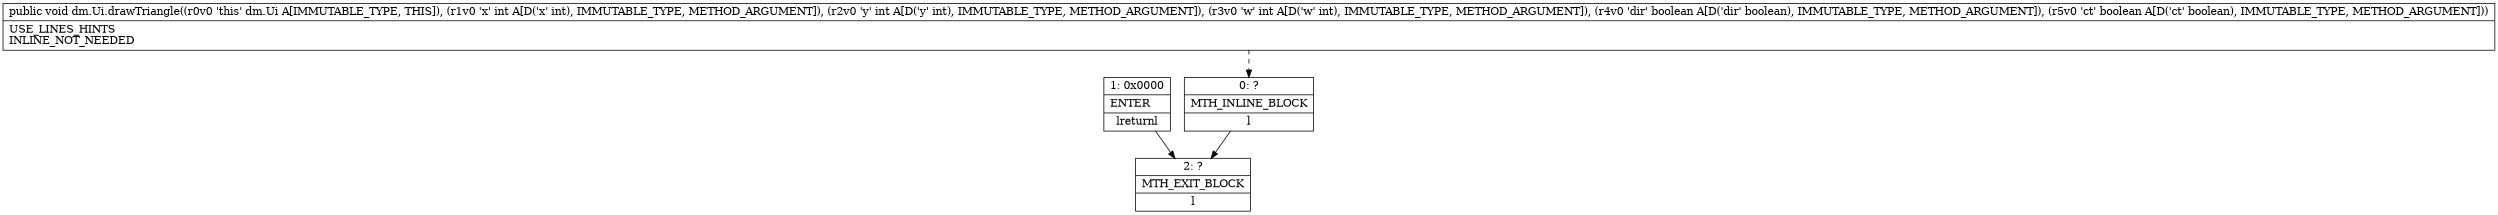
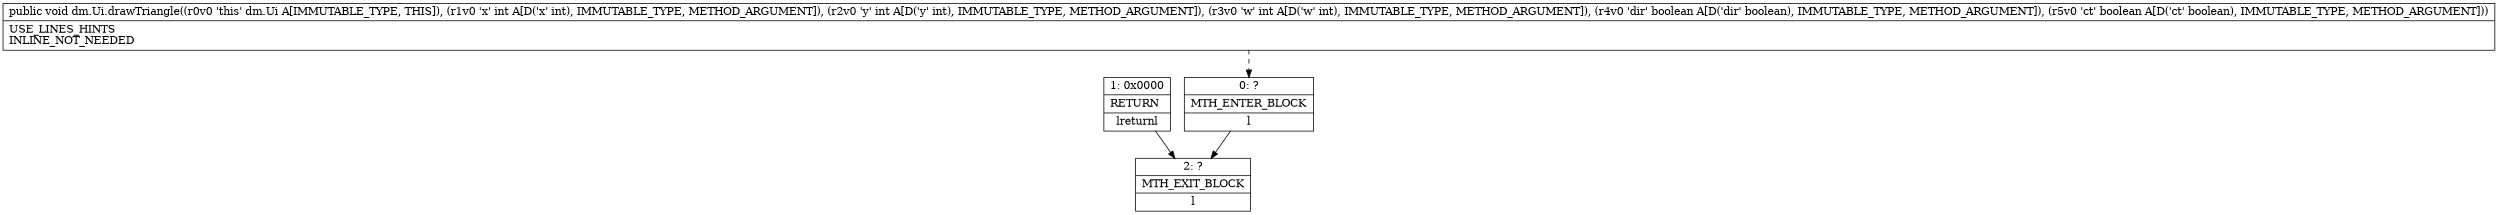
(1130, 104) -> (1134, 104)
(1249, 104) -> (1249, 104)
